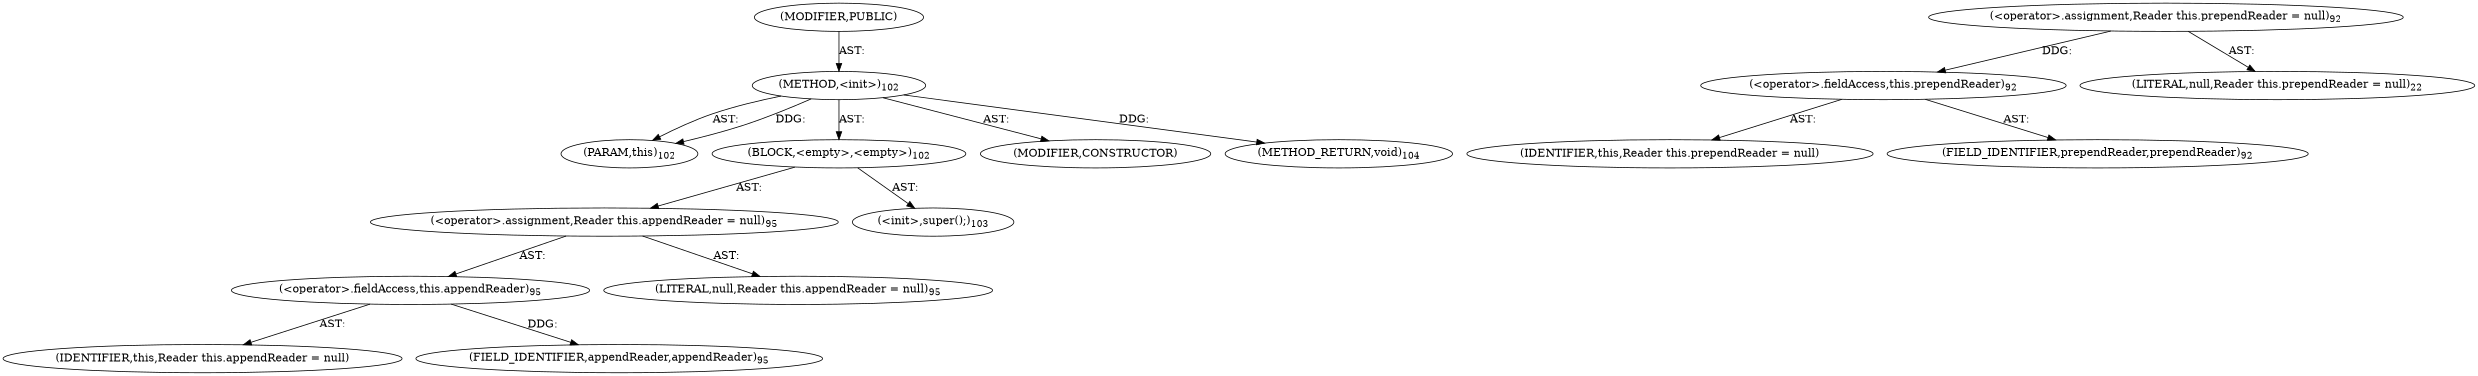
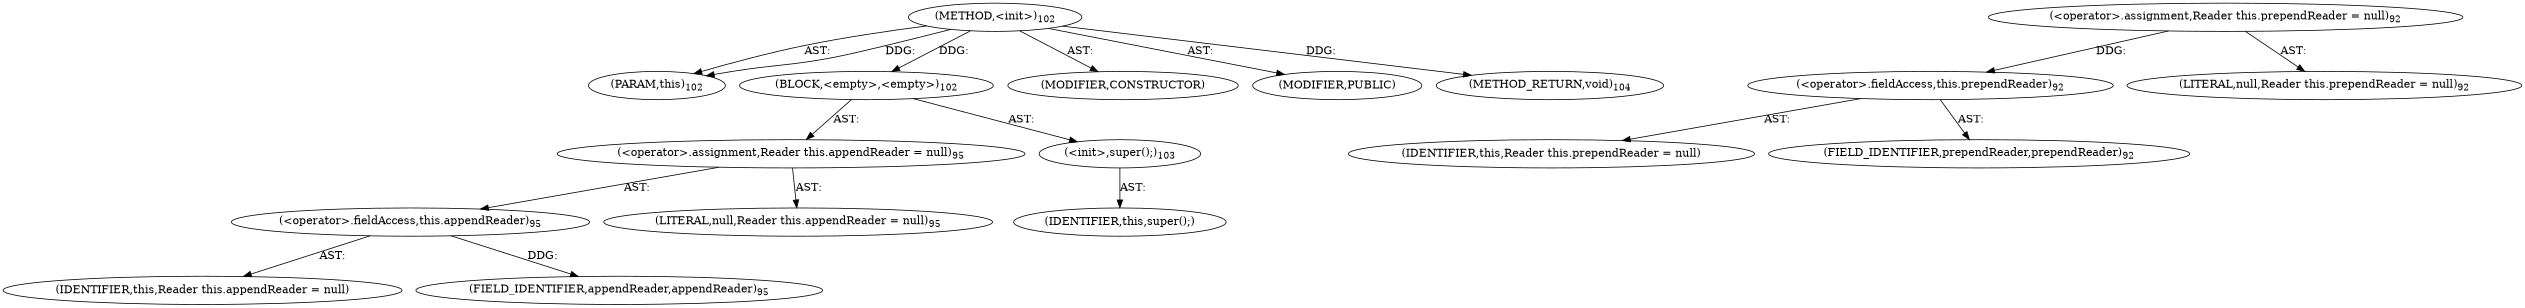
(839, 47) -> (1163, 51)
(2417, 84) -> (2464, 84)
(854, 120) -> (955, 51)
none -> (1120, 222)
